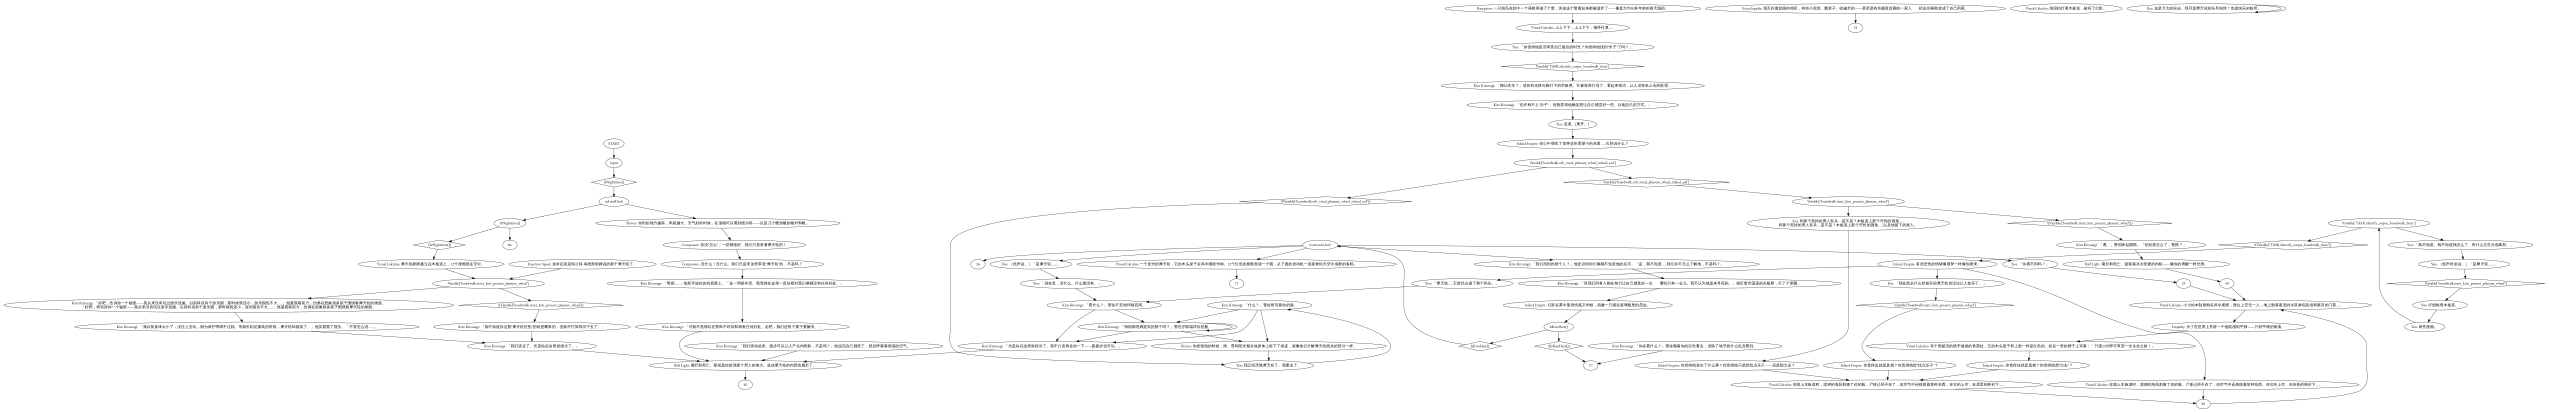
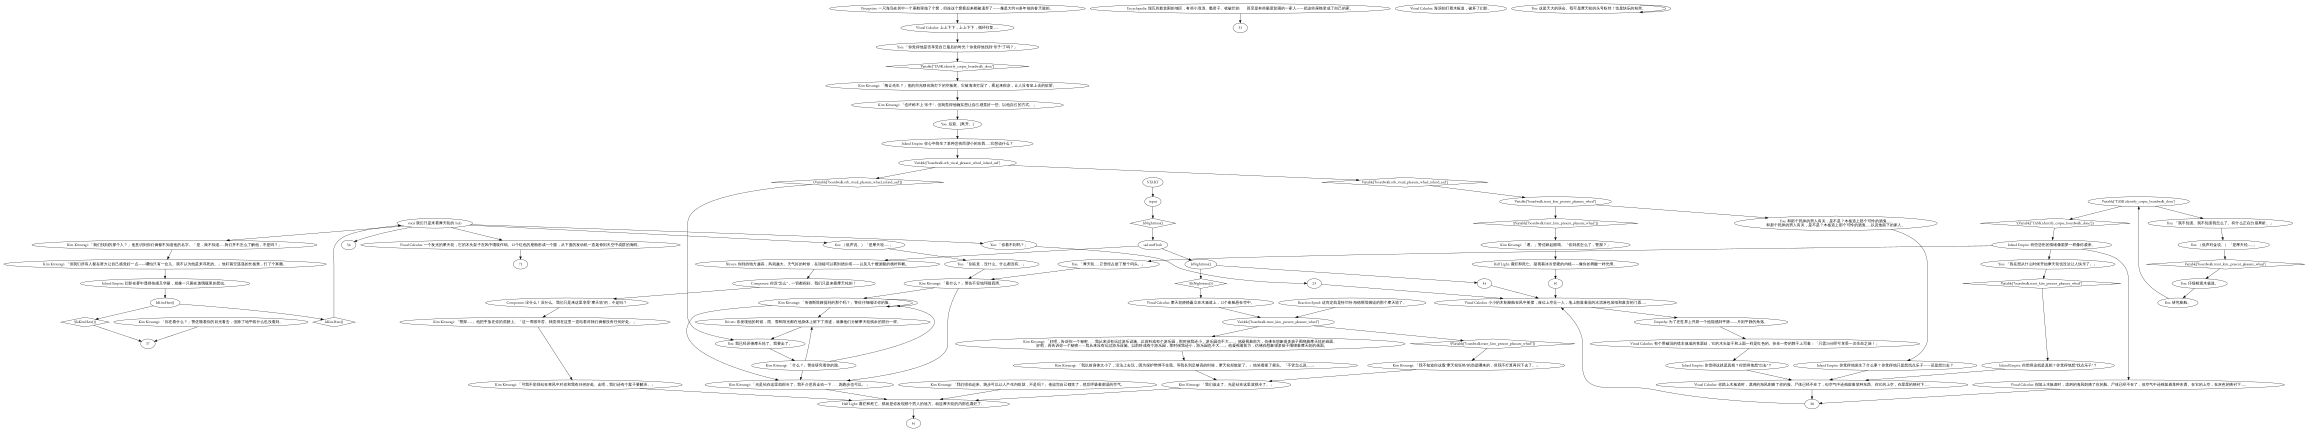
(1320, 245) -> (435, 223)
none -> (1513, 291)
